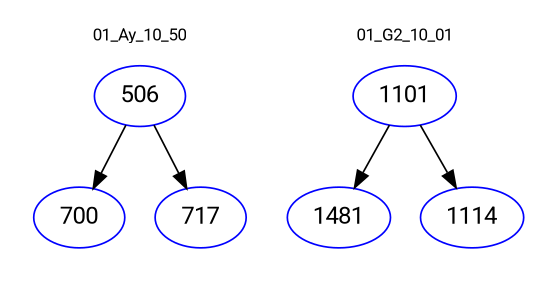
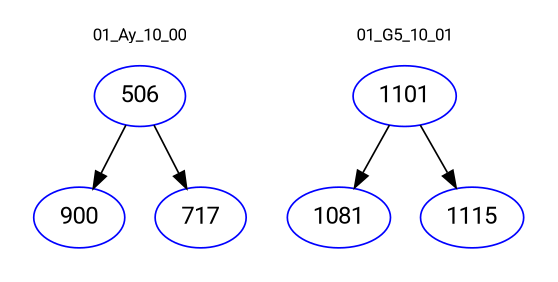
(140, 36) -> (140, 36)
(406, 36) -> (406, 36)
(79, 218) -> (79, 218)
(339, 218) -> (339, 218)
(472, 218) -> (472, 218)
